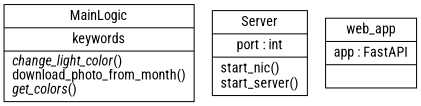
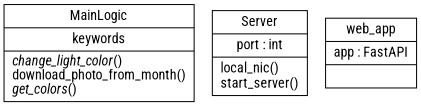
(250, 68) -> (250, 68)
